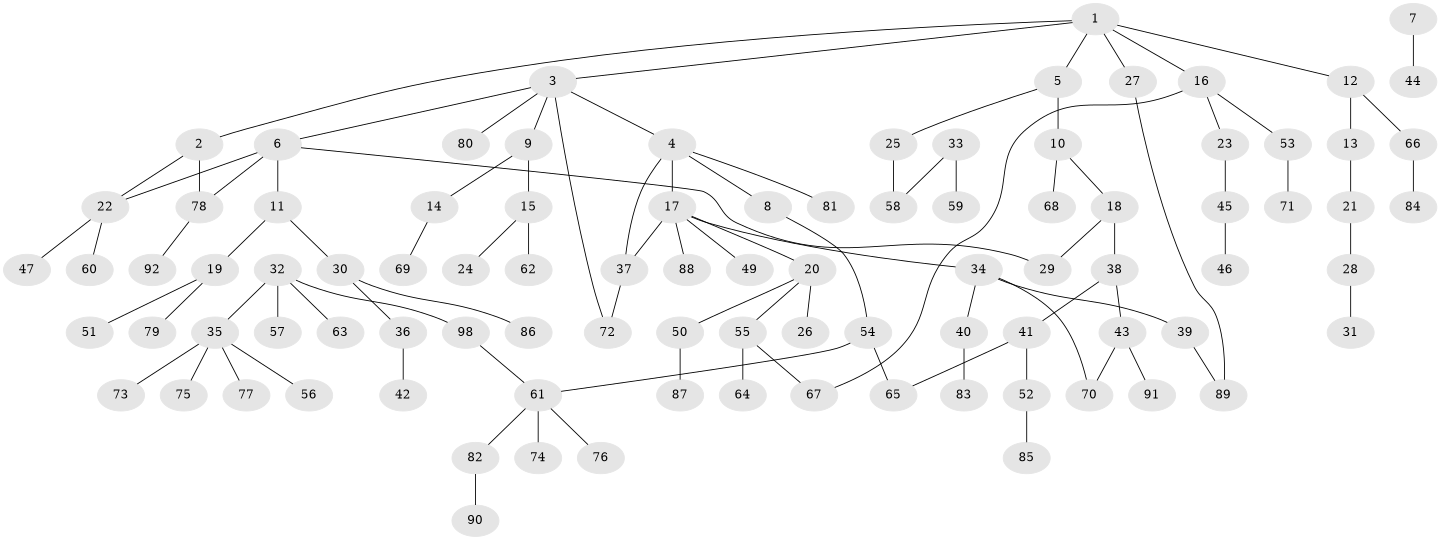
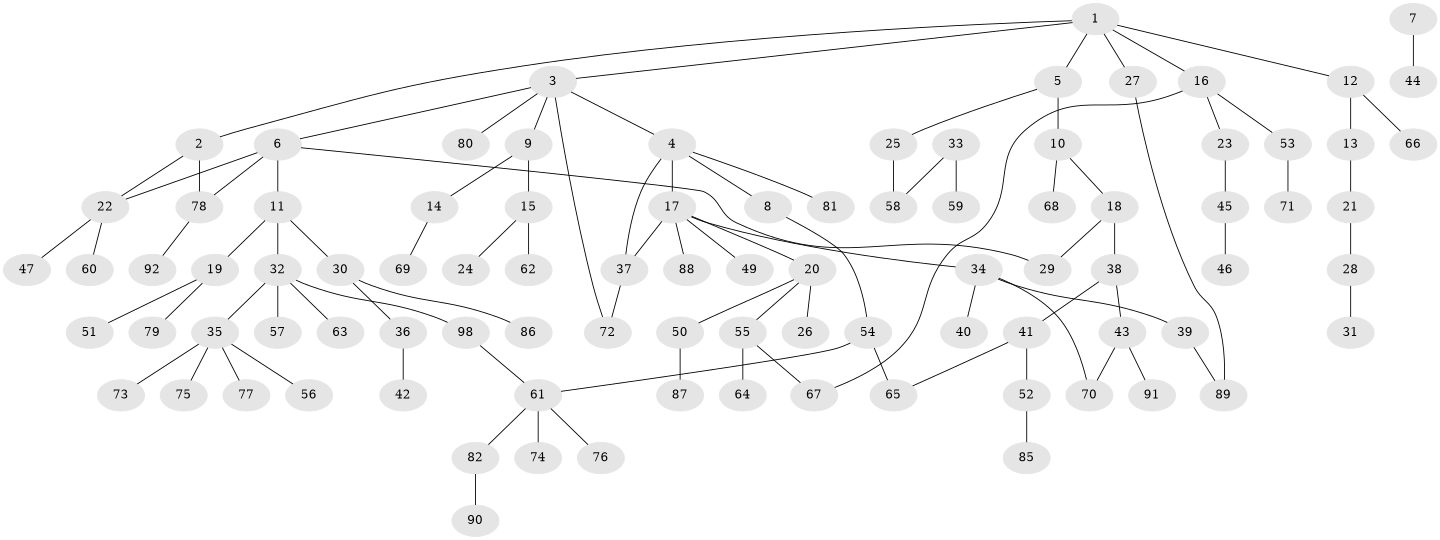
(1413, 207) -> none
none -> (278, 239)
(964, 395) -> none
